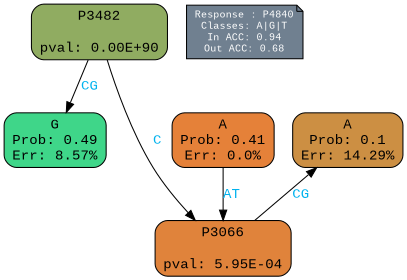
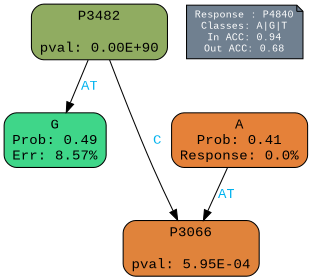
(90, 86) -> (90, 86)
(223, 140) -> (240, 140)
(348, 140) -> none
